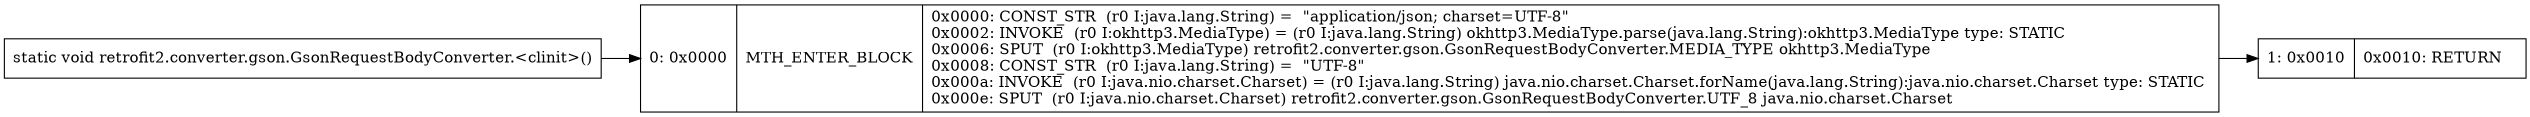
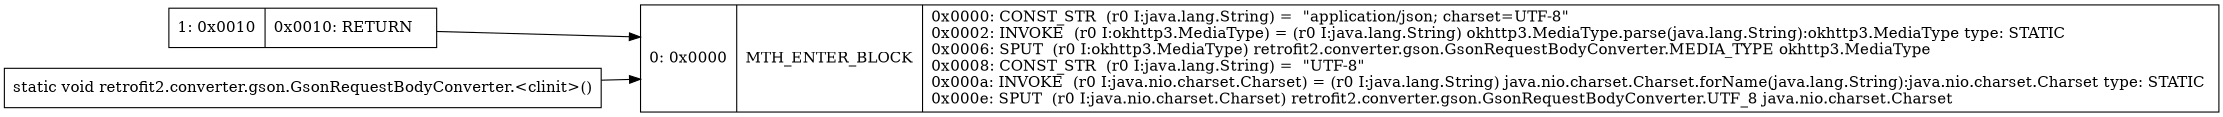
(2233, 58) -> (533, 34)
